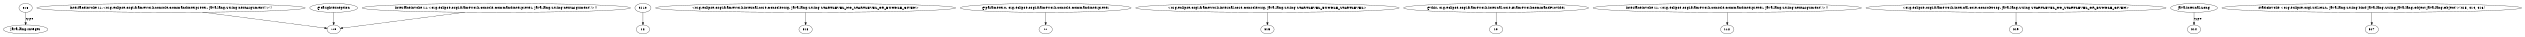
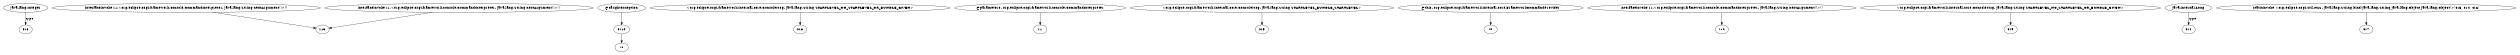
(26, 17) -> (26, 17)
(334, 17) -> (622, 17)
